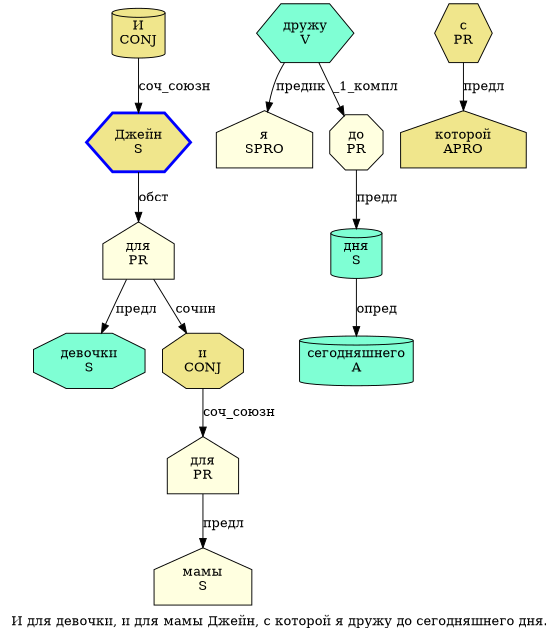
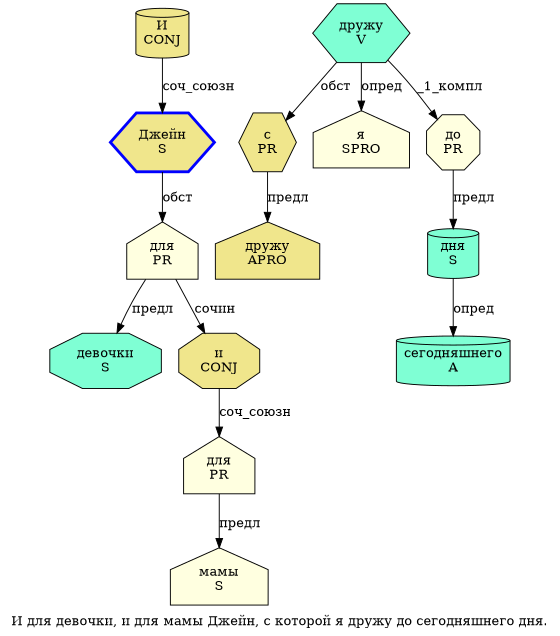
(301, 87) -> (382, 87)
none -> (314, 88)
(463, 142) -> (268, 254)
